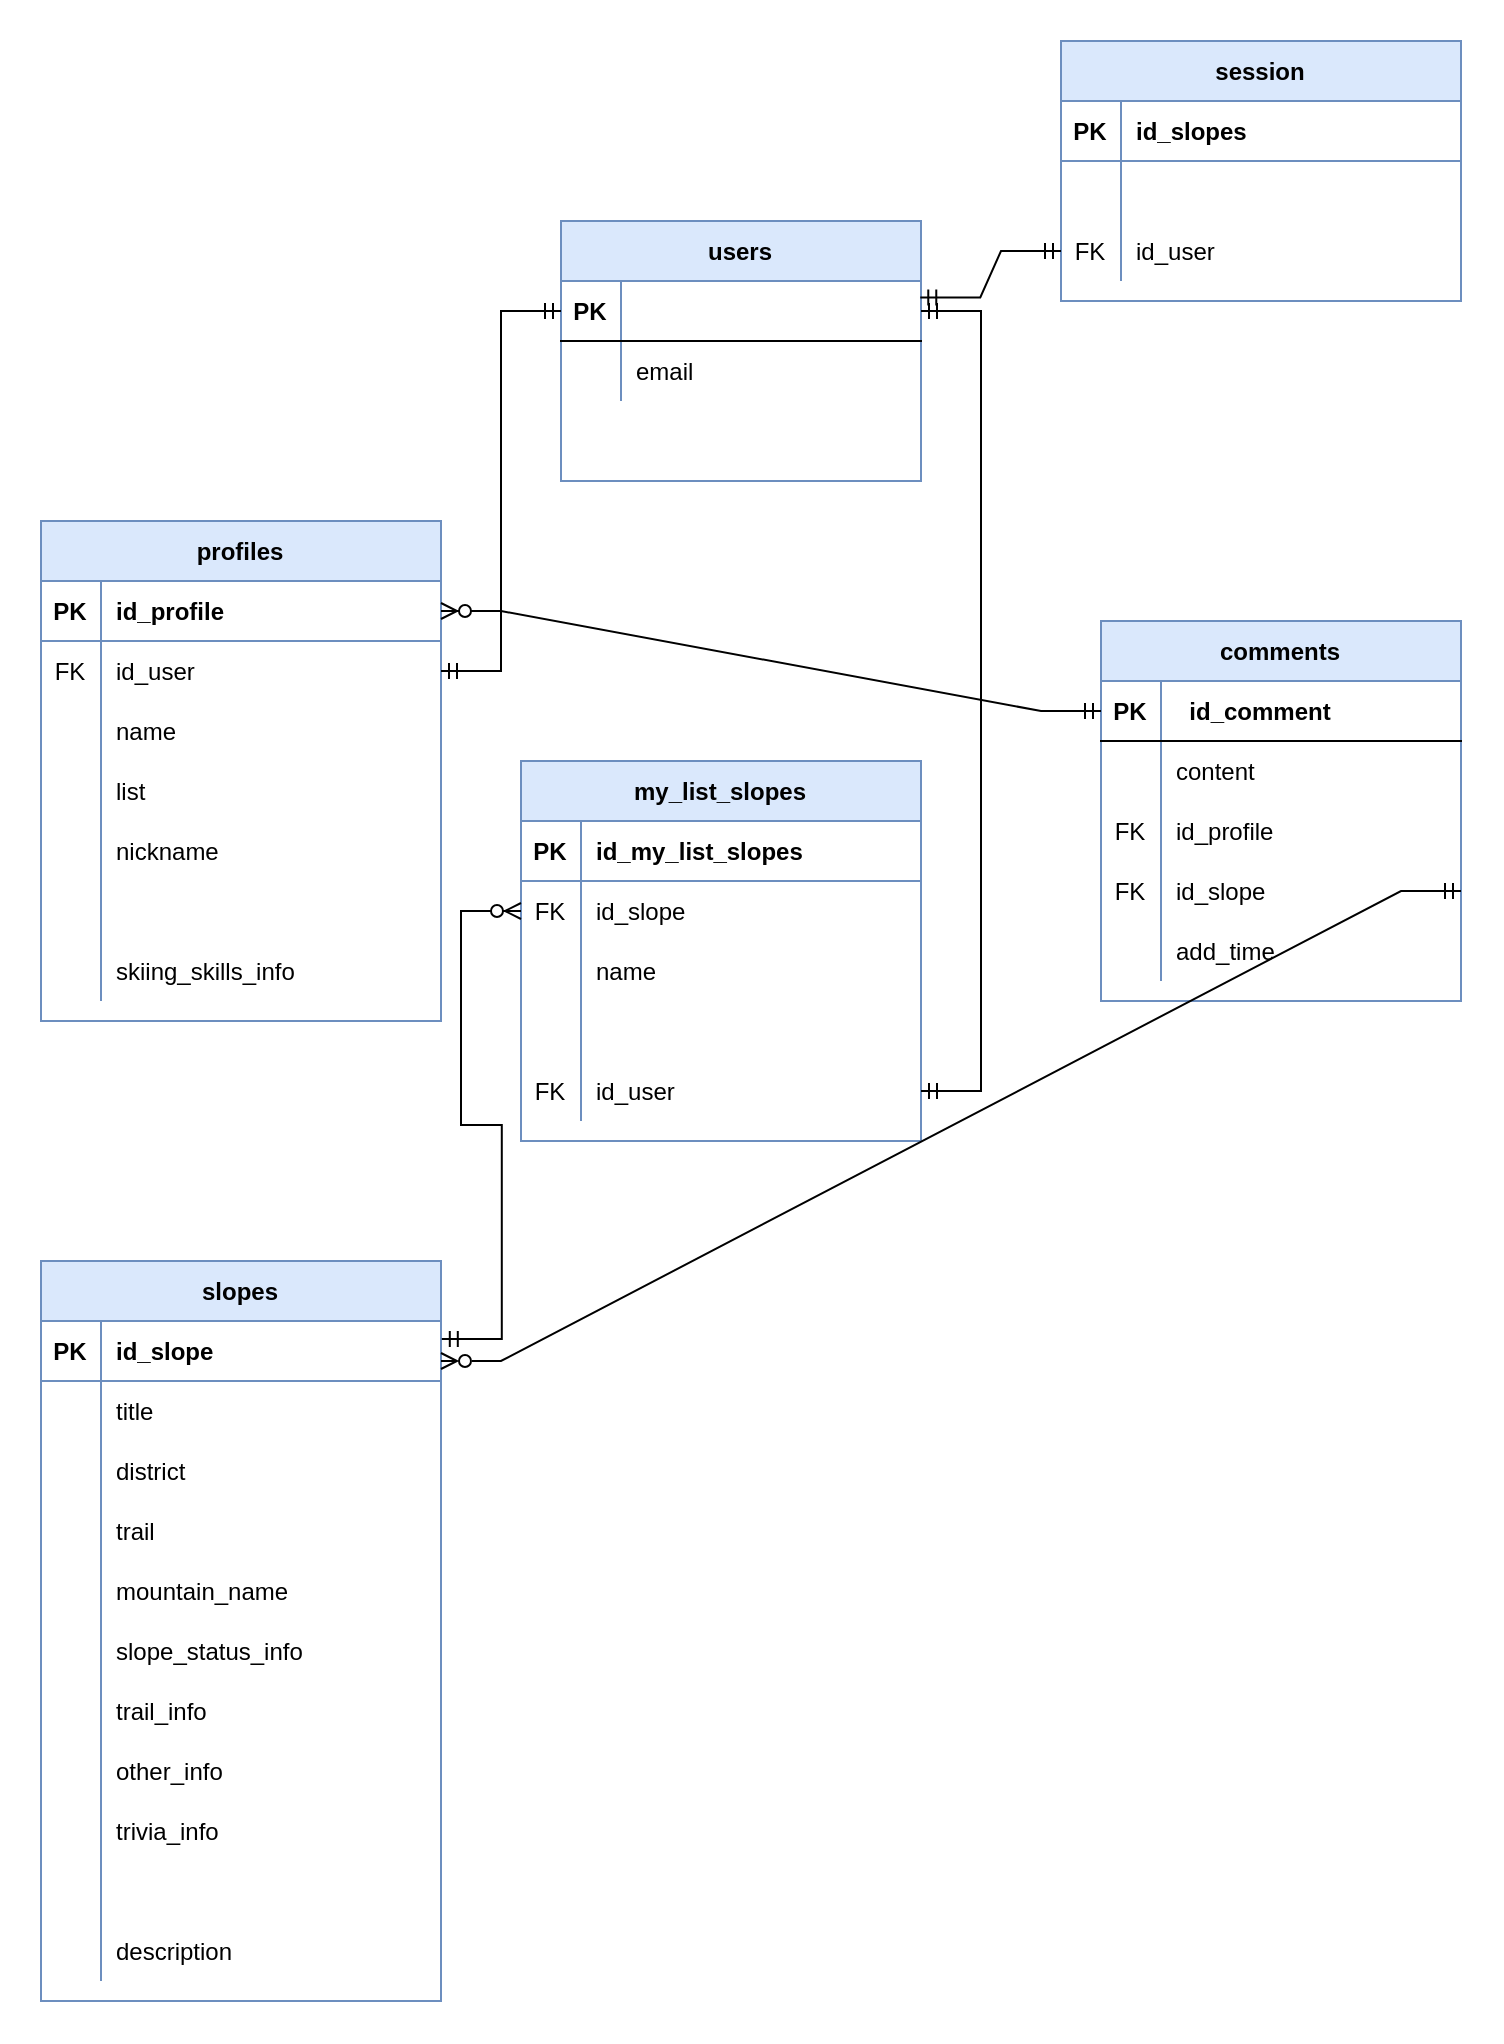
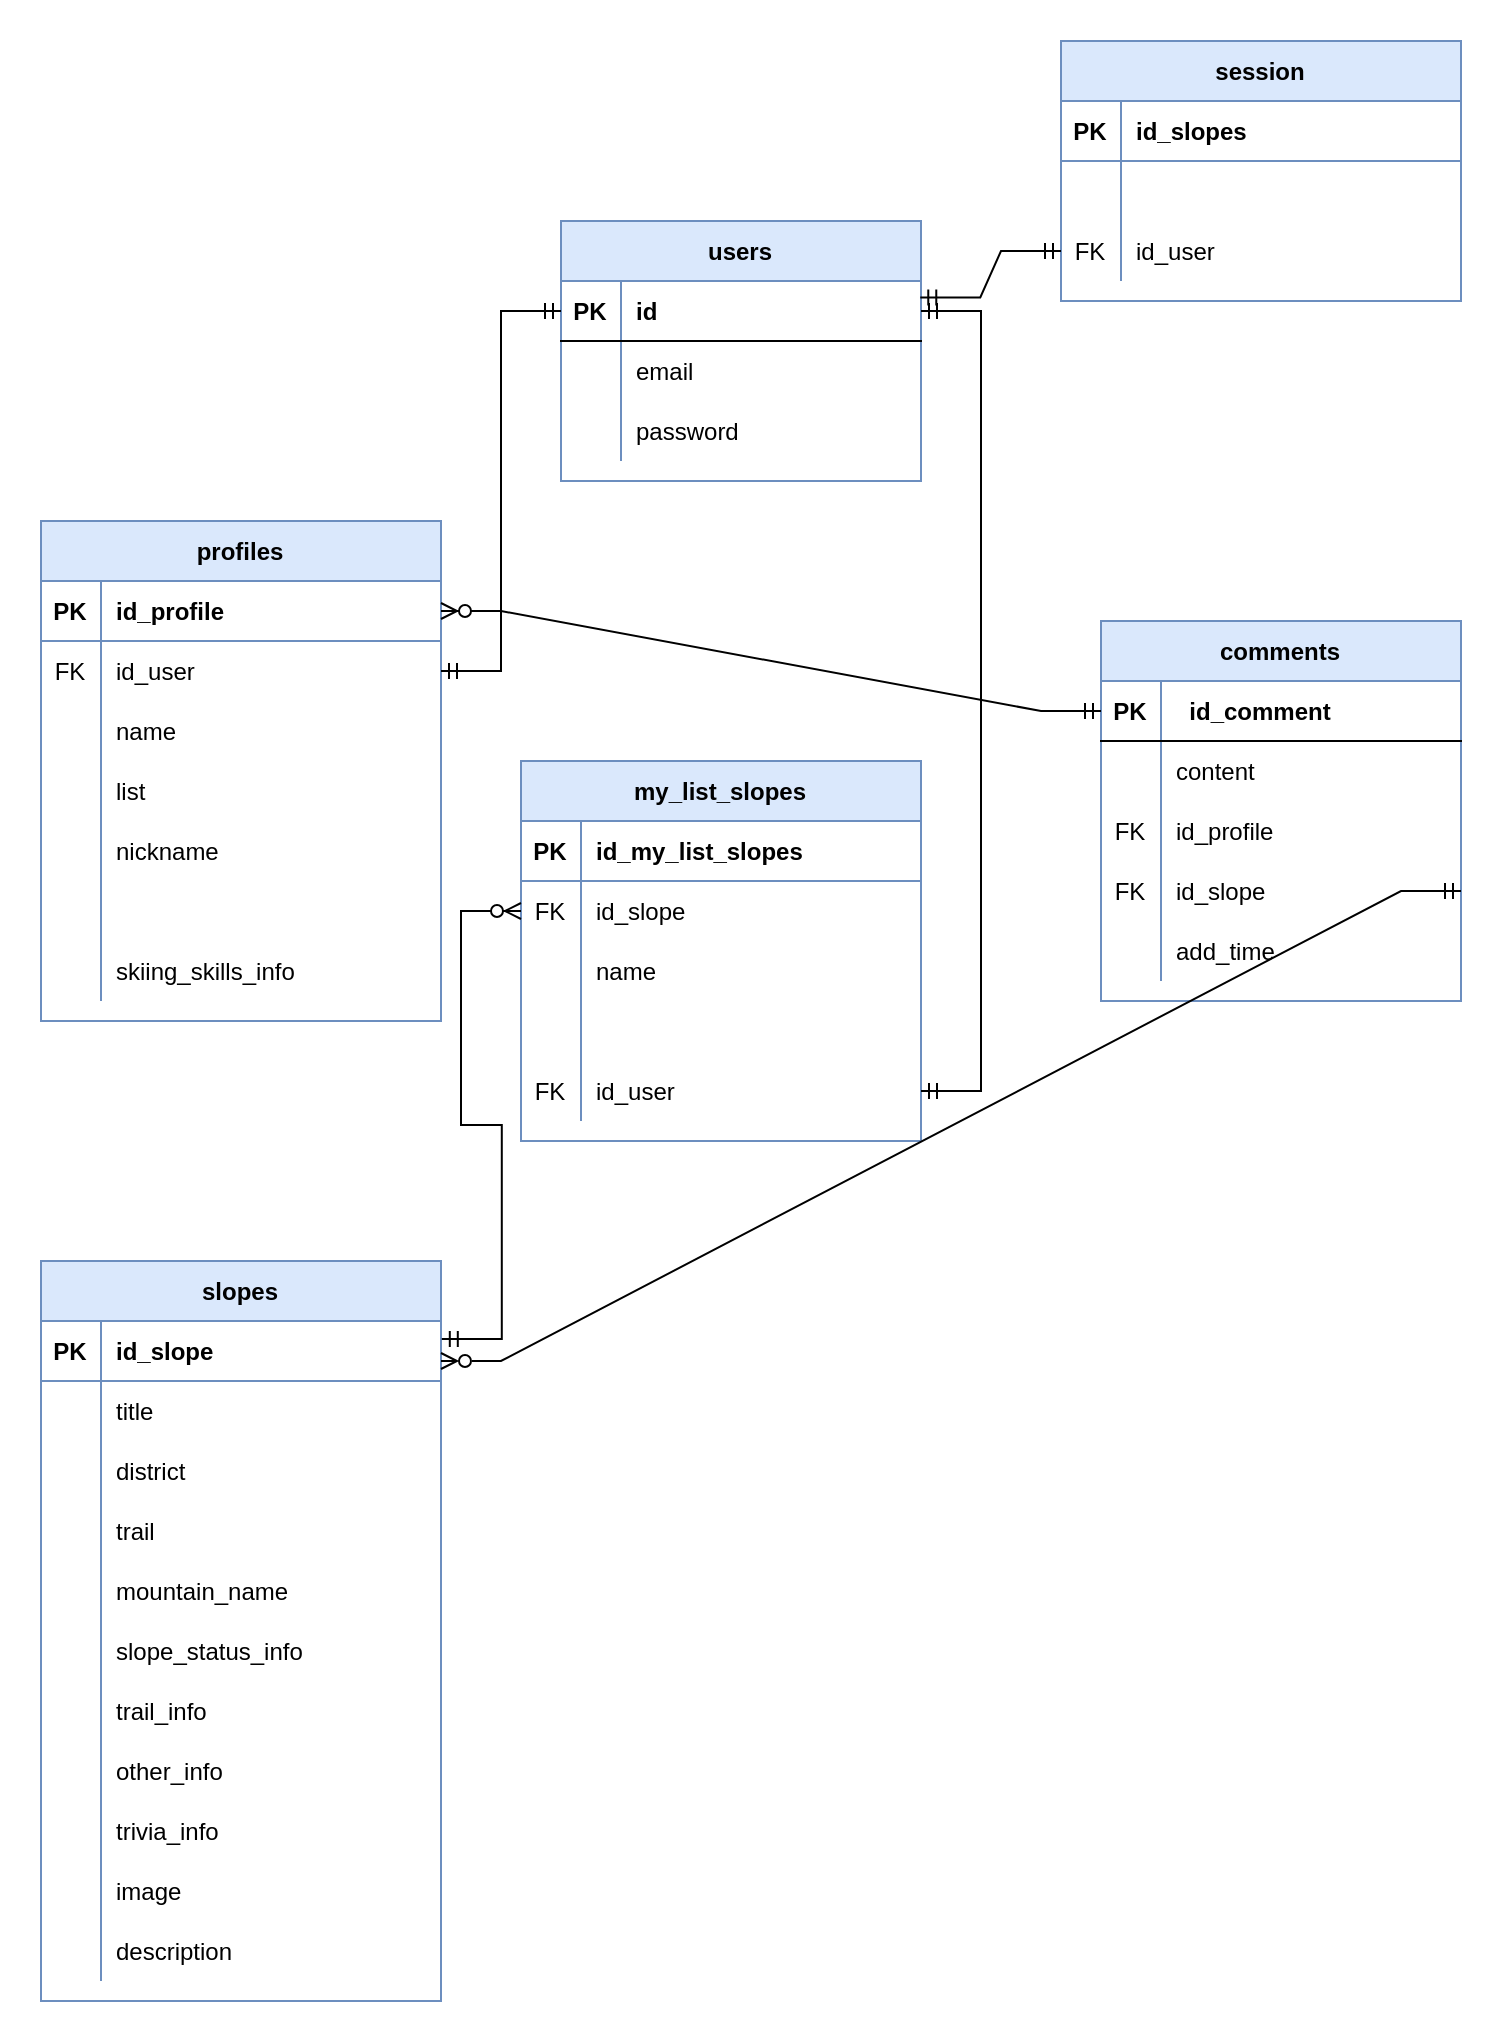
none -> (771, 311)
none -> (771, 431)
none -> (271, 1891)
